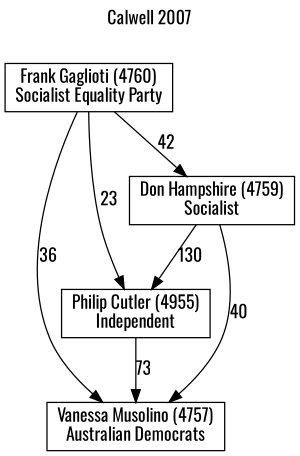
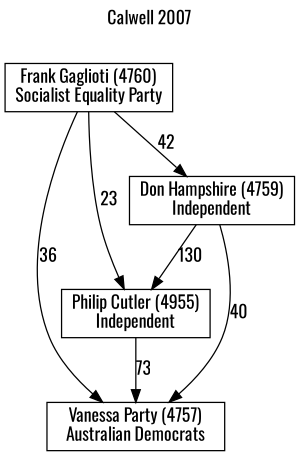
(212, 201) -> (212, 201)
(136, 427) -> (136, 427)
